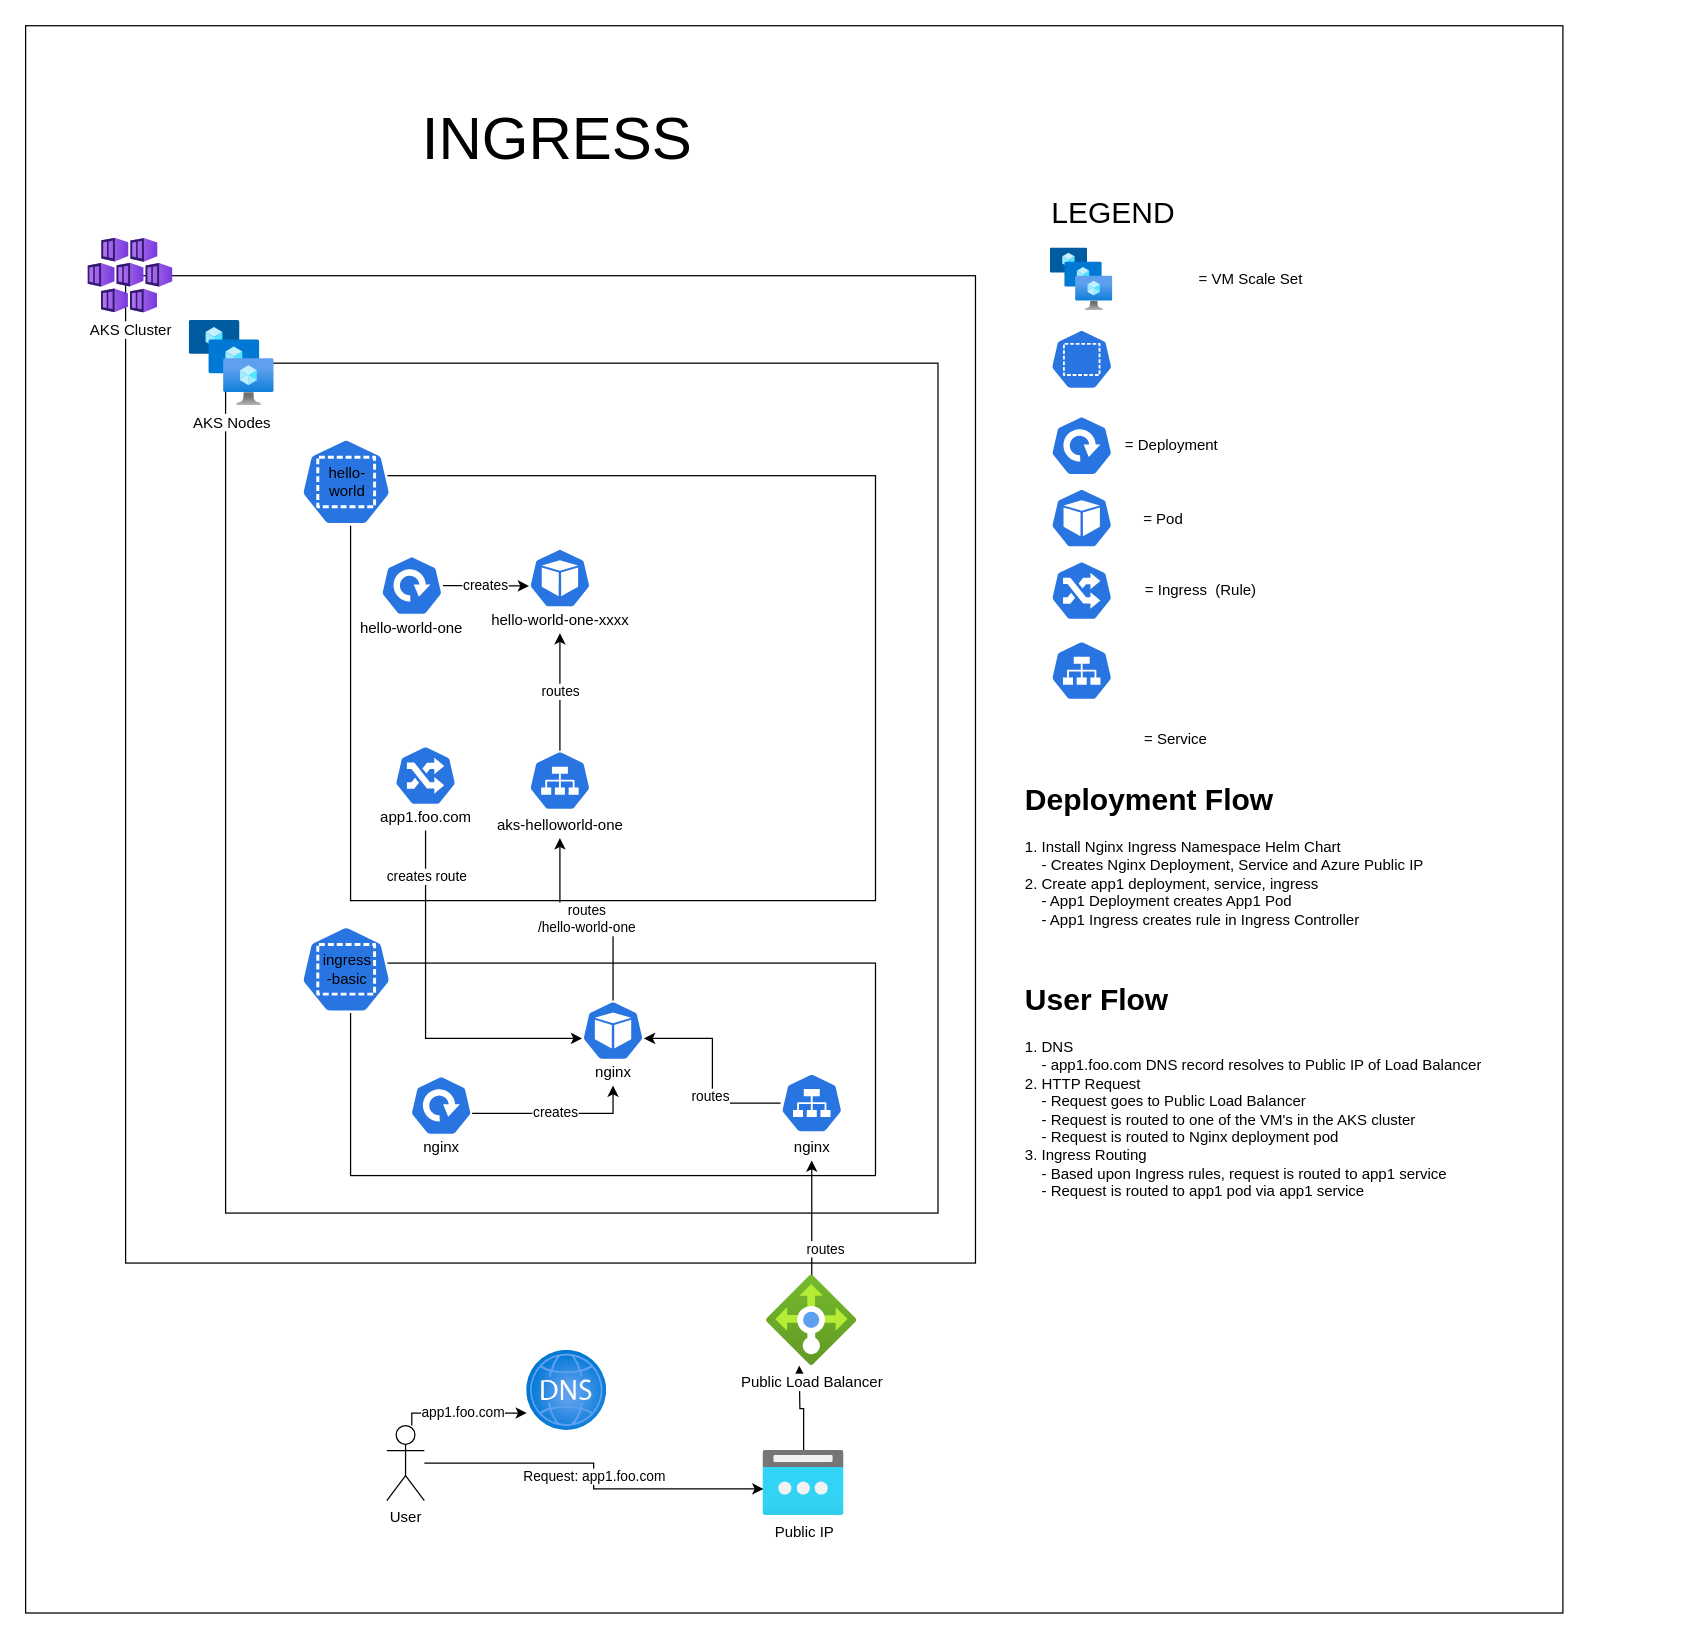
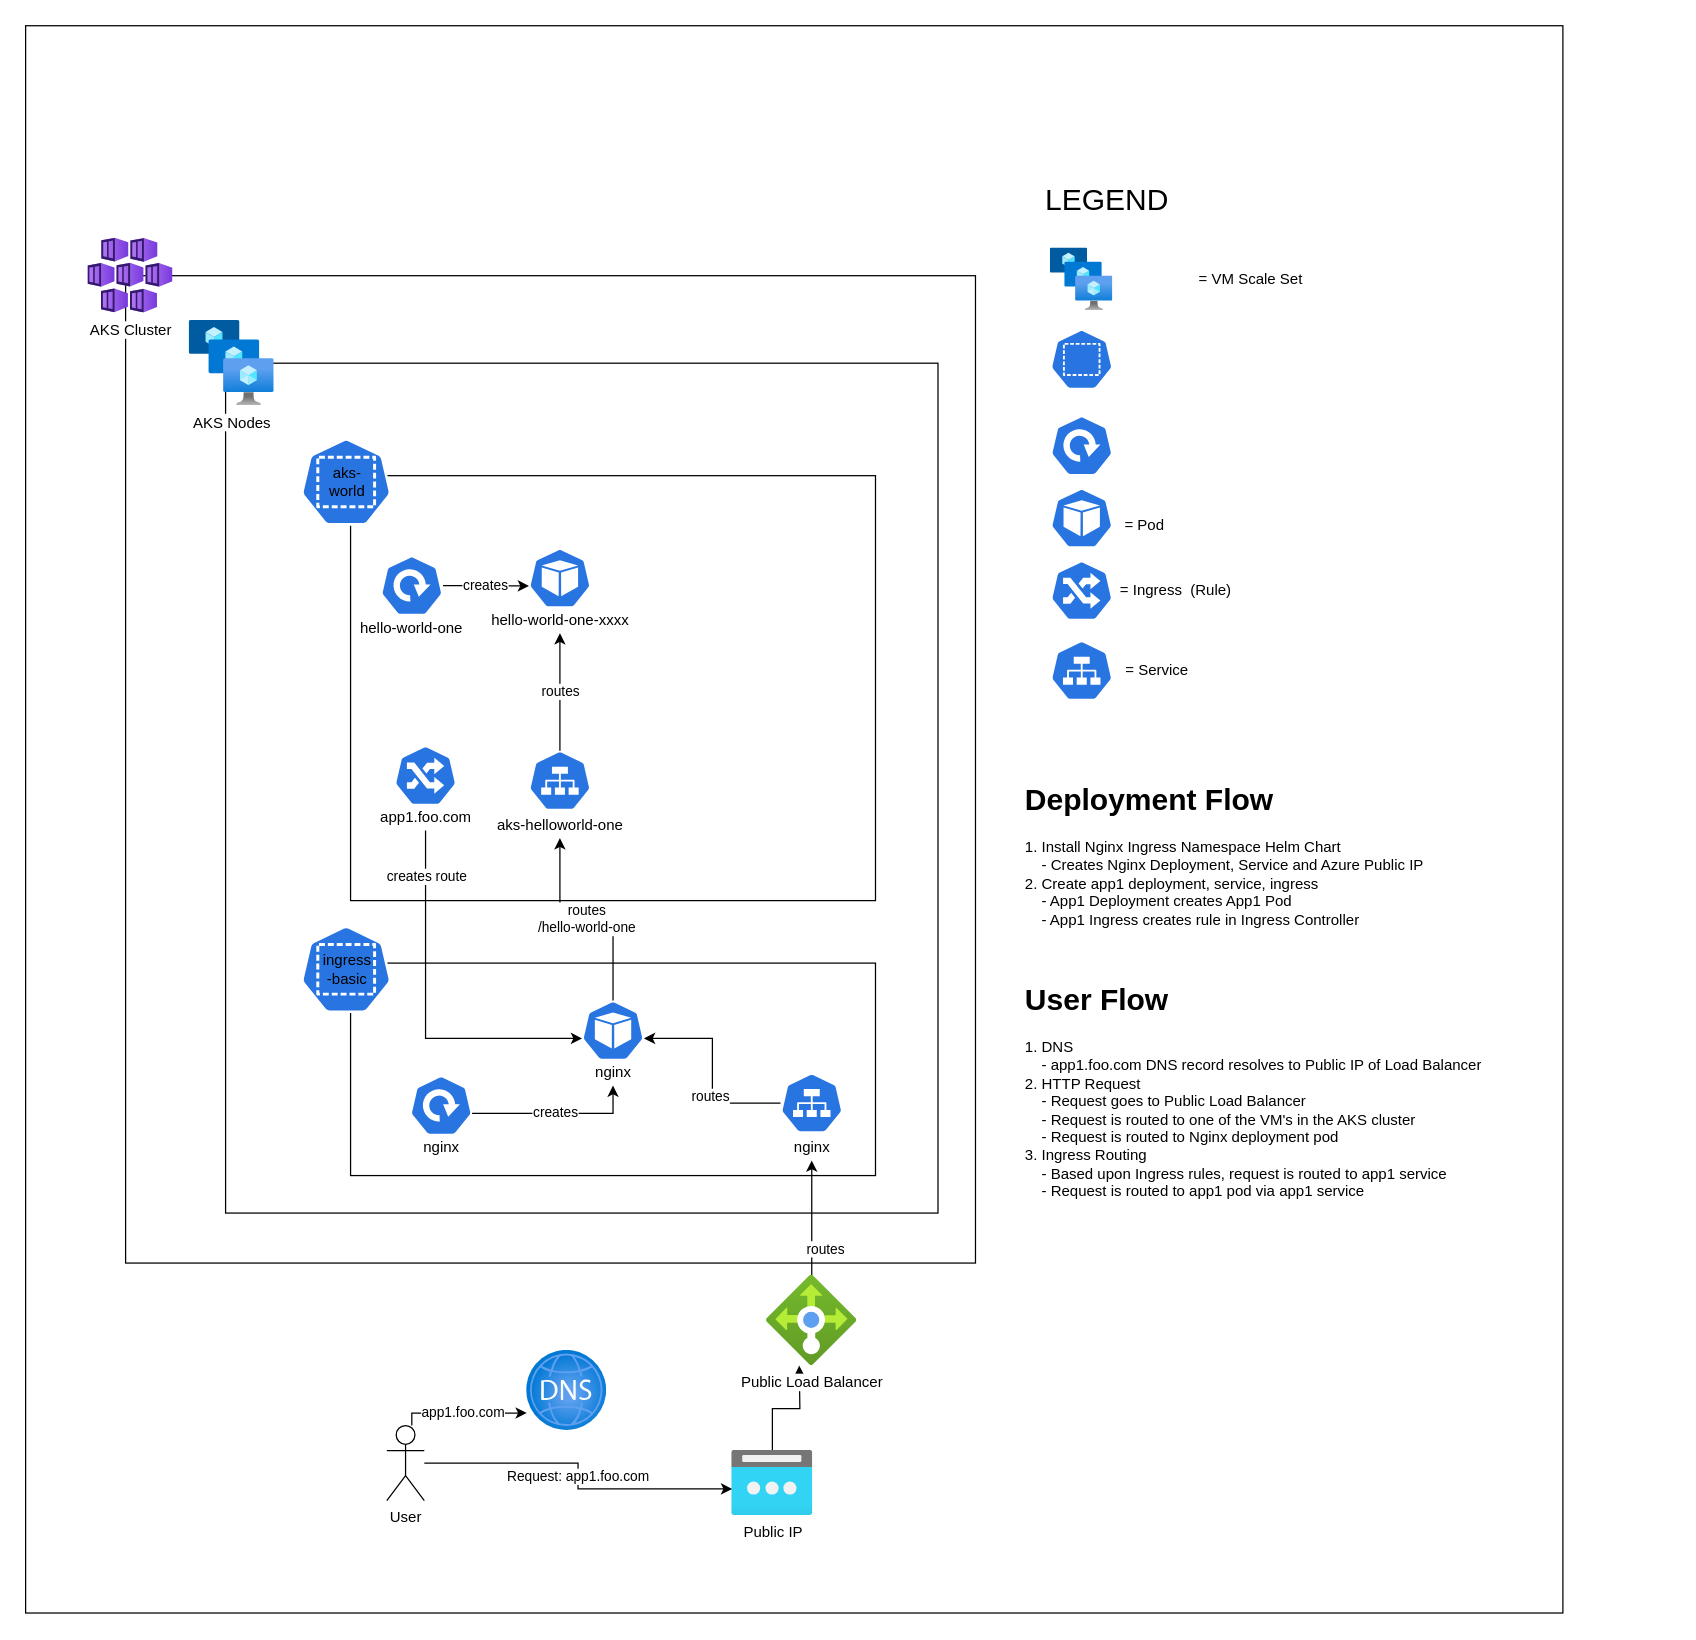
(557, 138) -> none
(1113, 213) -> (1107, 201)
(1169, 446) -> none
(348, 482) -> (348, 482)
(1163, 519) -> (1144, 526)
(1201, 591) -> (1176, 591)
(1176, 739) -> (1157, 671)
(804, 1483) -> (773, 1483)
